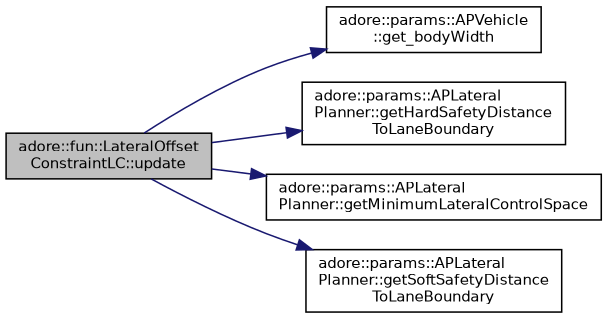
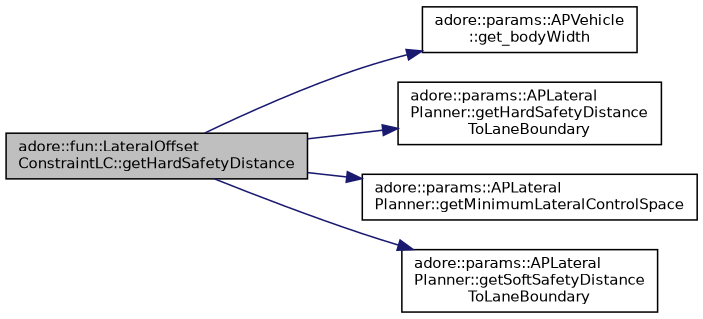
(109, 156) -> (157, 156)
